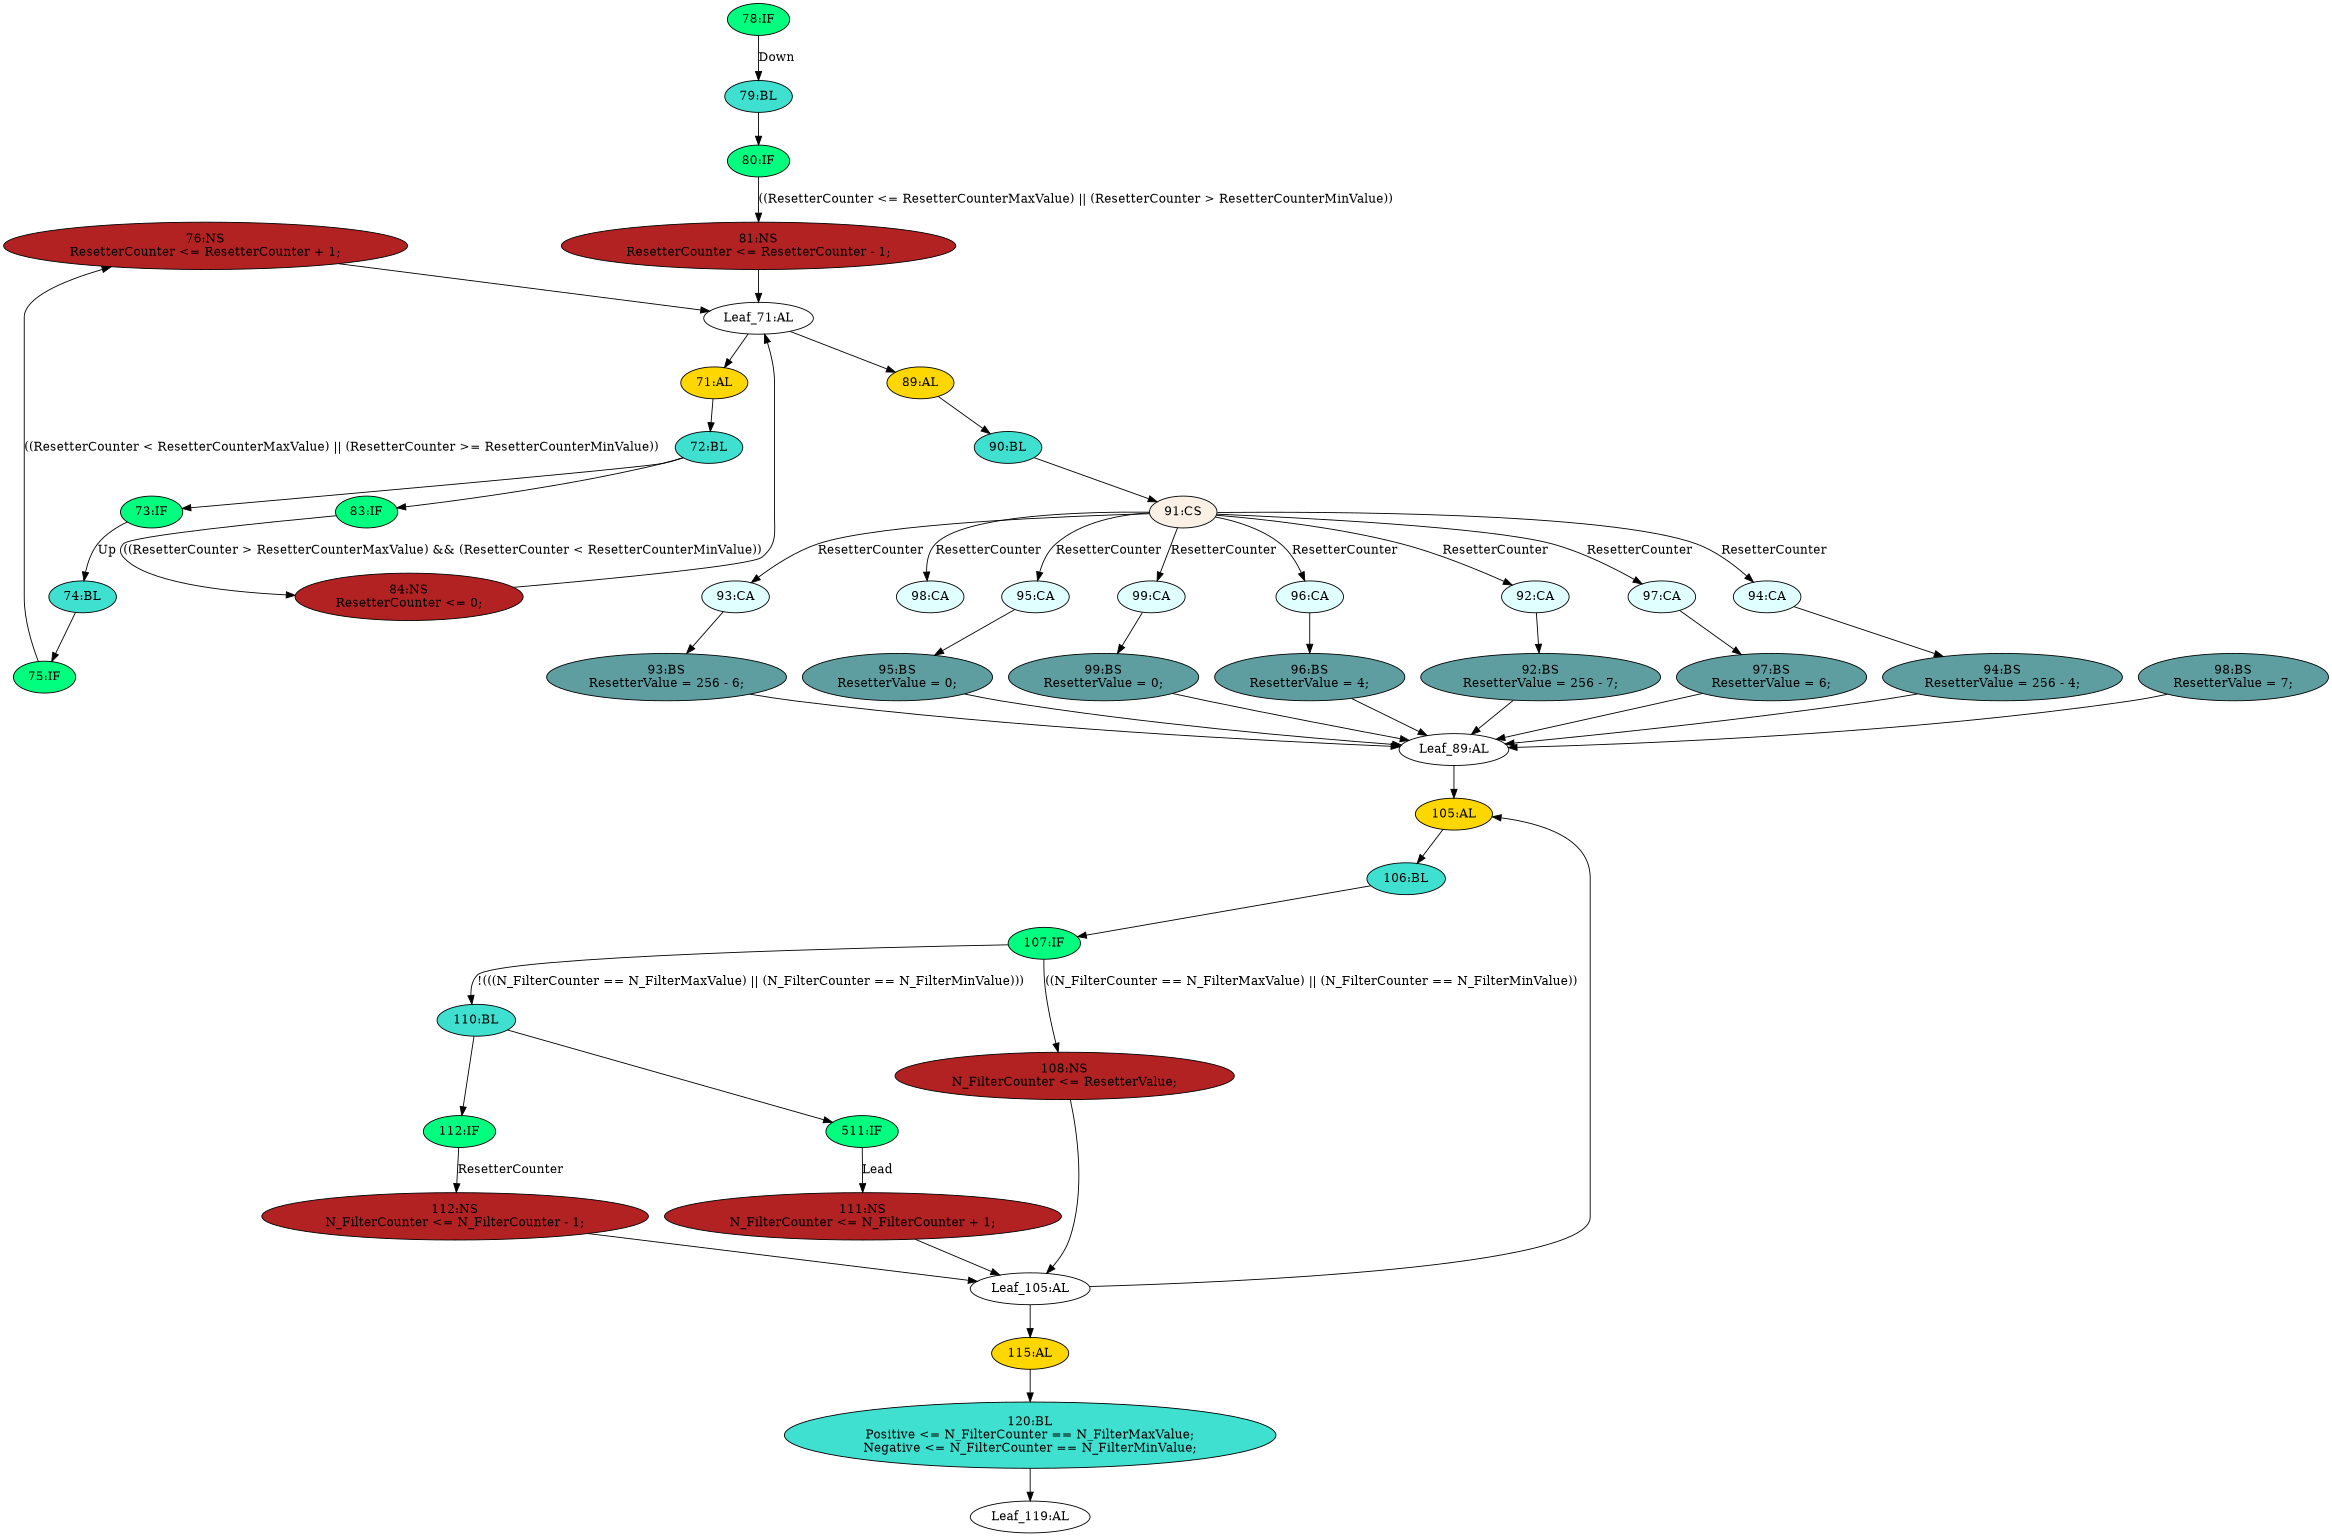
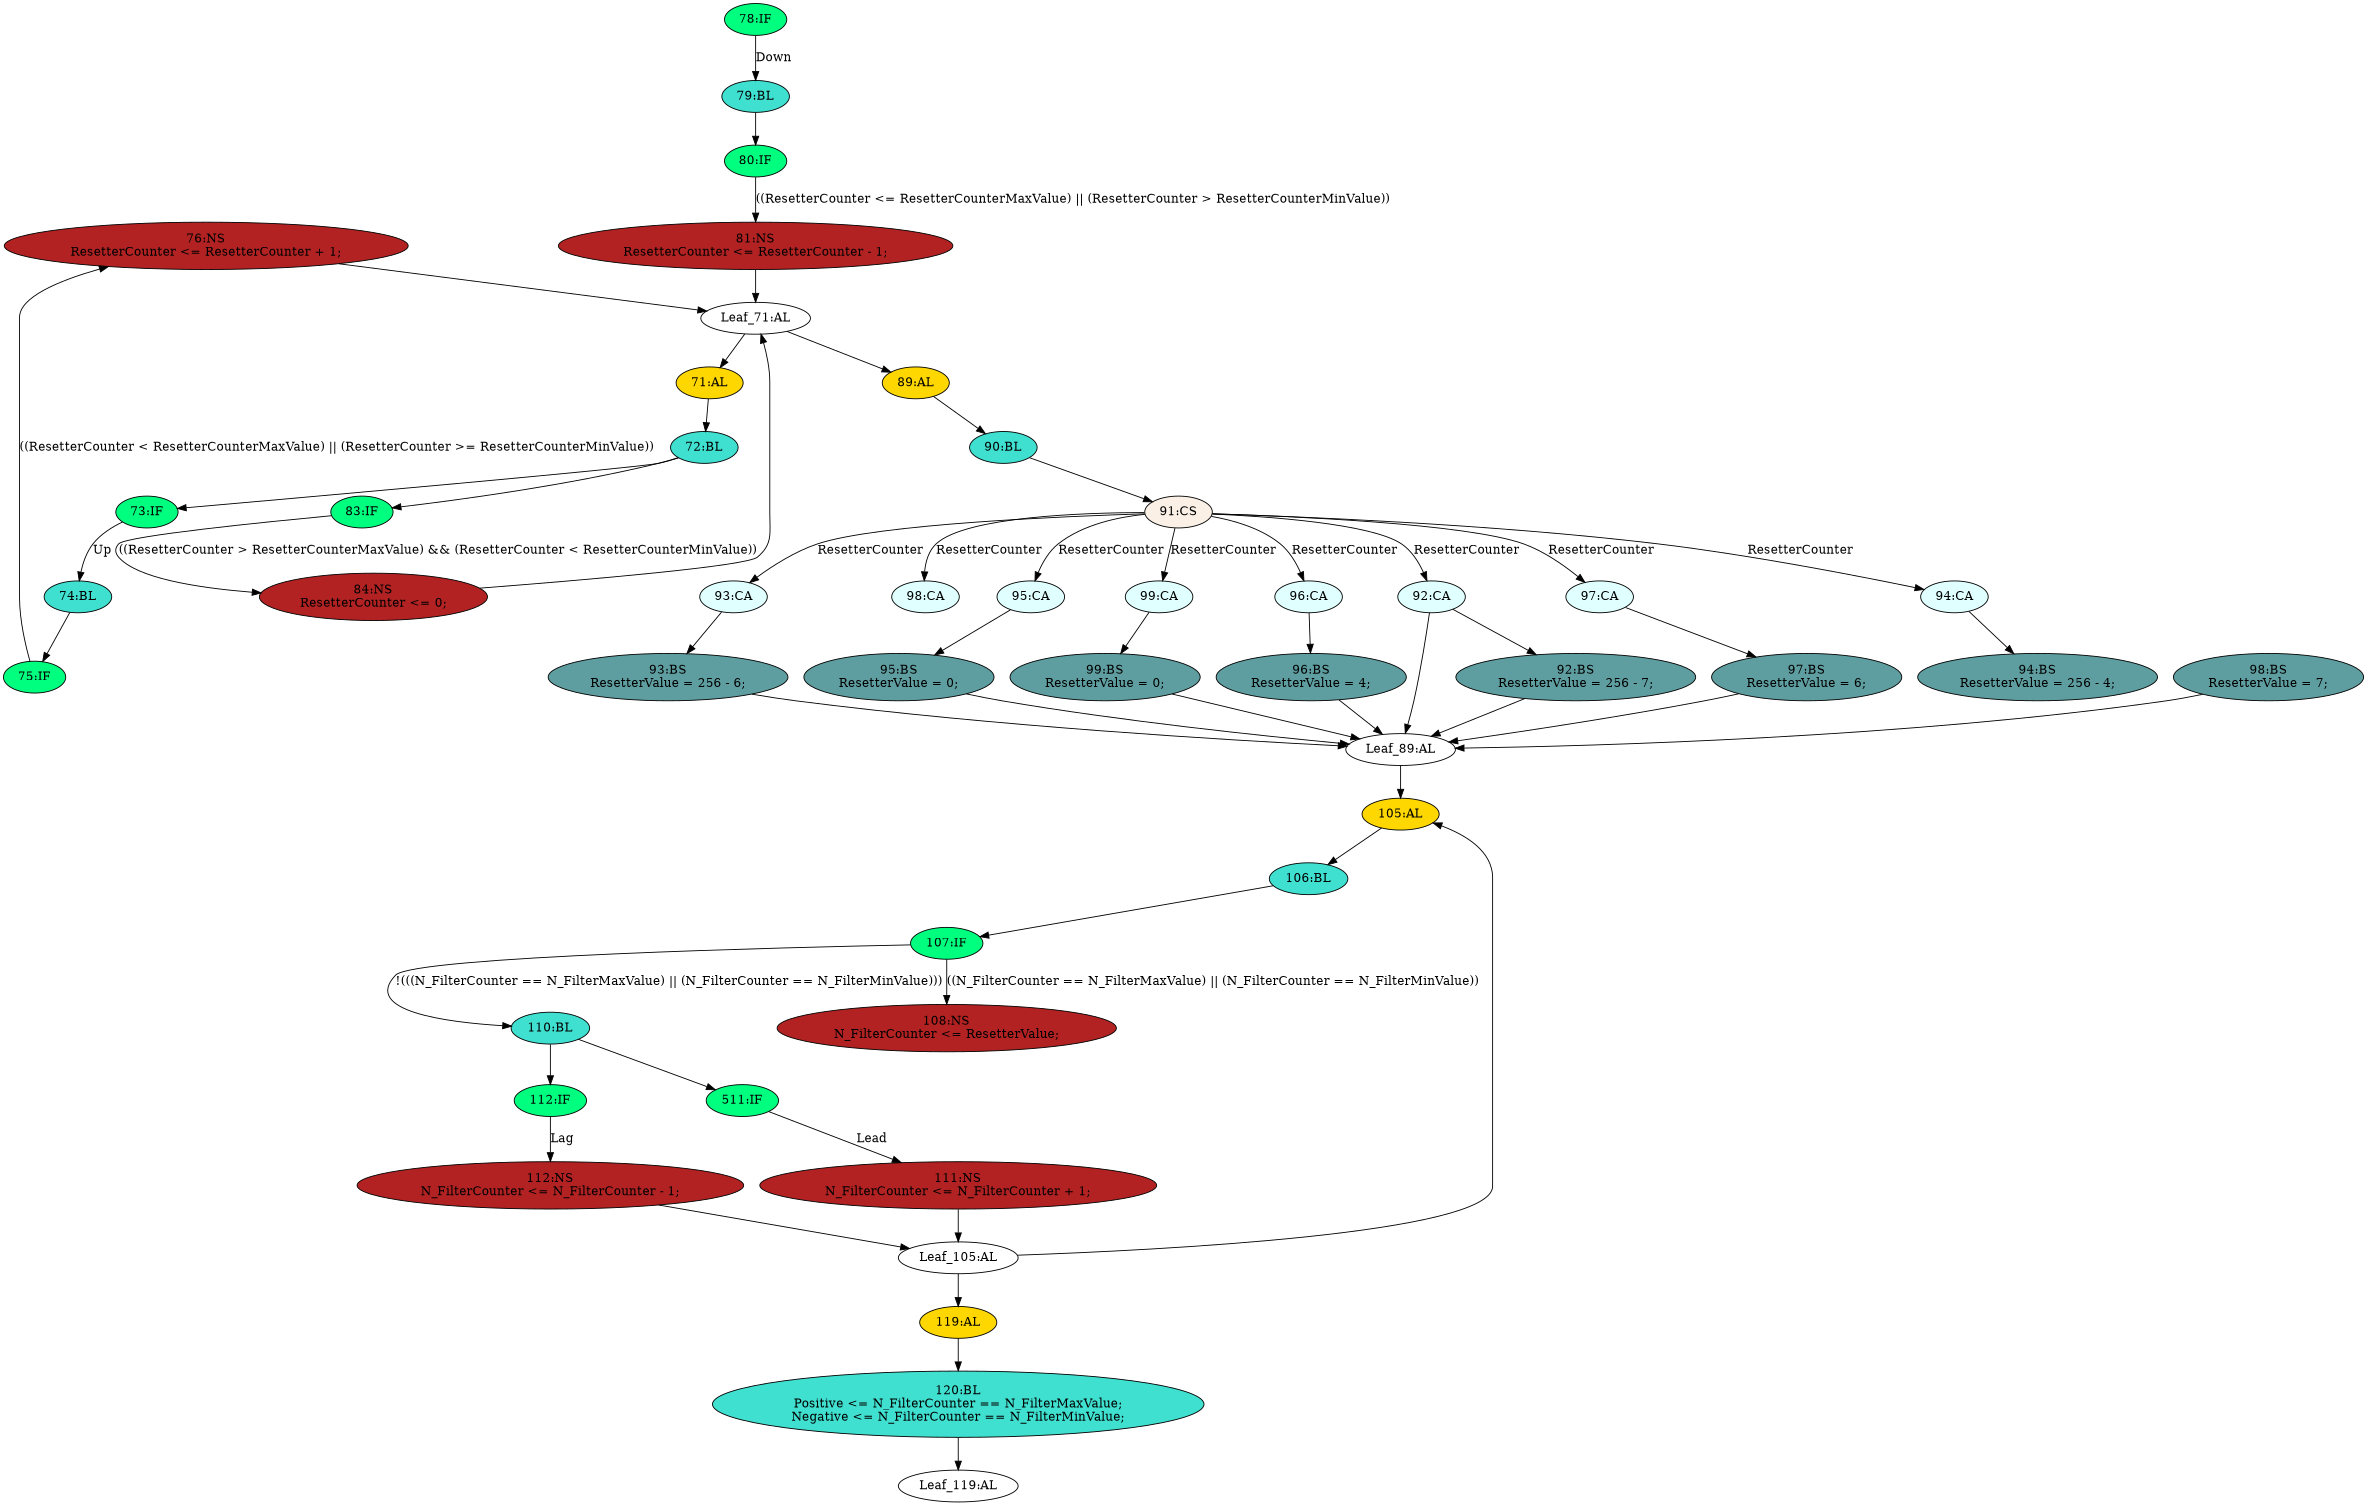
(1716, 721) -> (1420, 669)
(511, 1170) -> (562, 1139)
(1079, 1186) -> none
(1030, 1353) -> (958, 1322)
